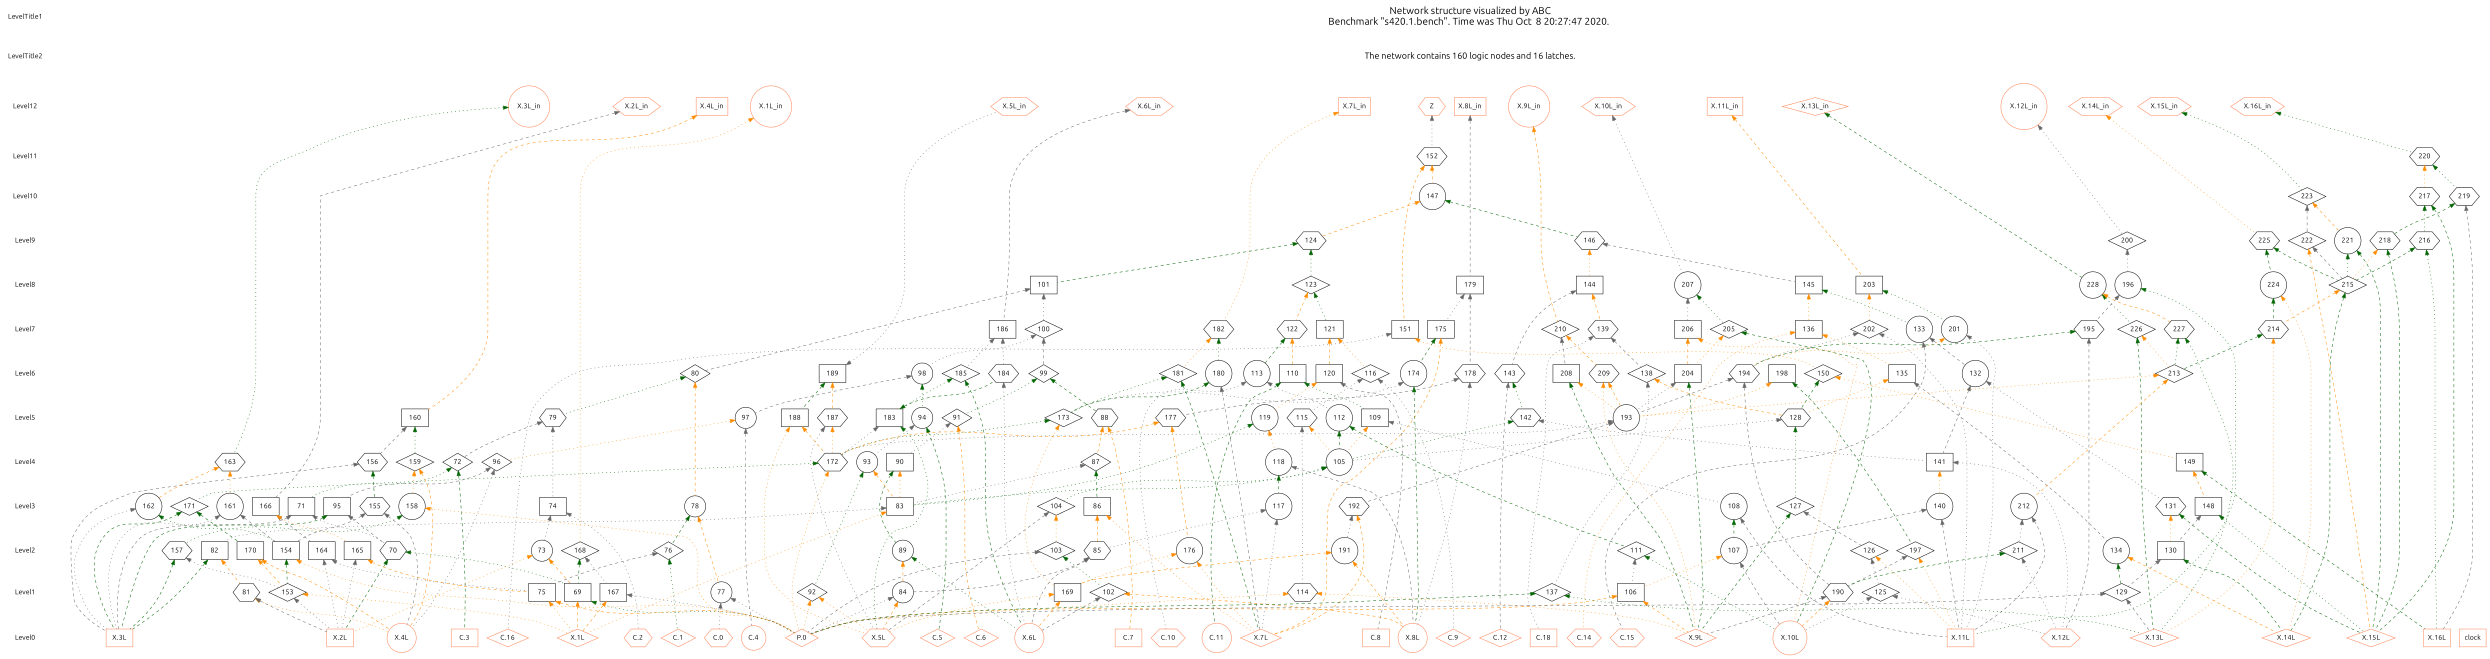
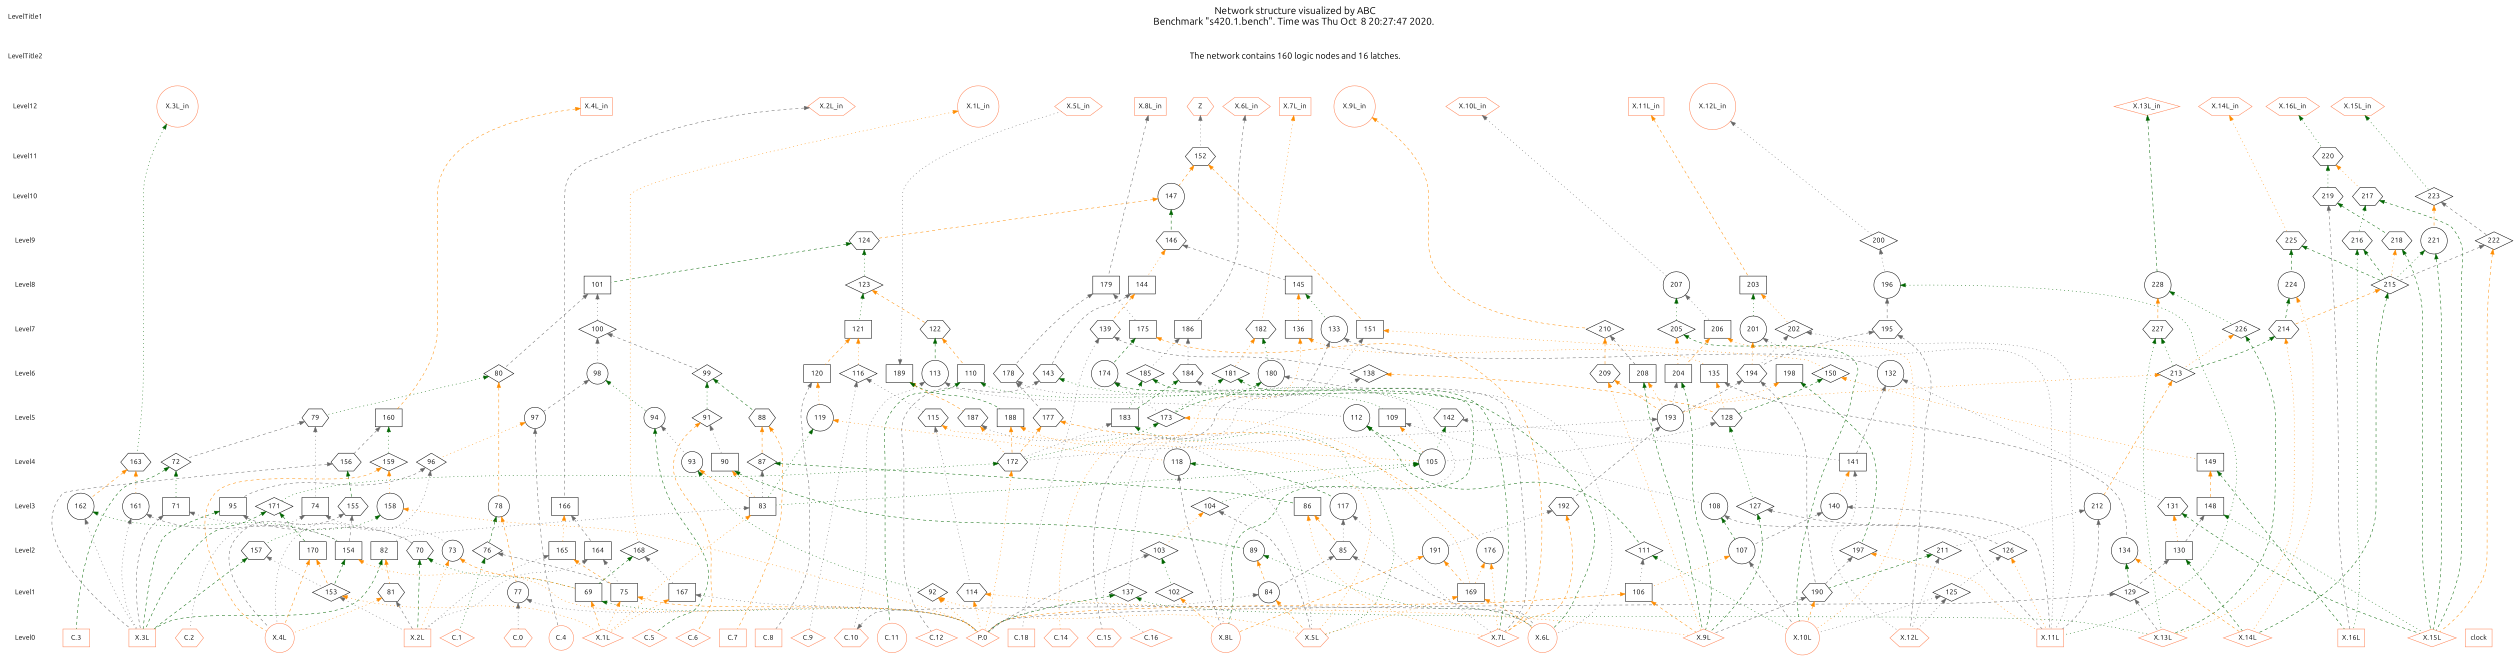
(1911, 345) -> (1825, 343)
(950, 395) -> (1150, 400)
(1069, 615) -> (1078, 607)
(593, 618) -> (637, 616)
